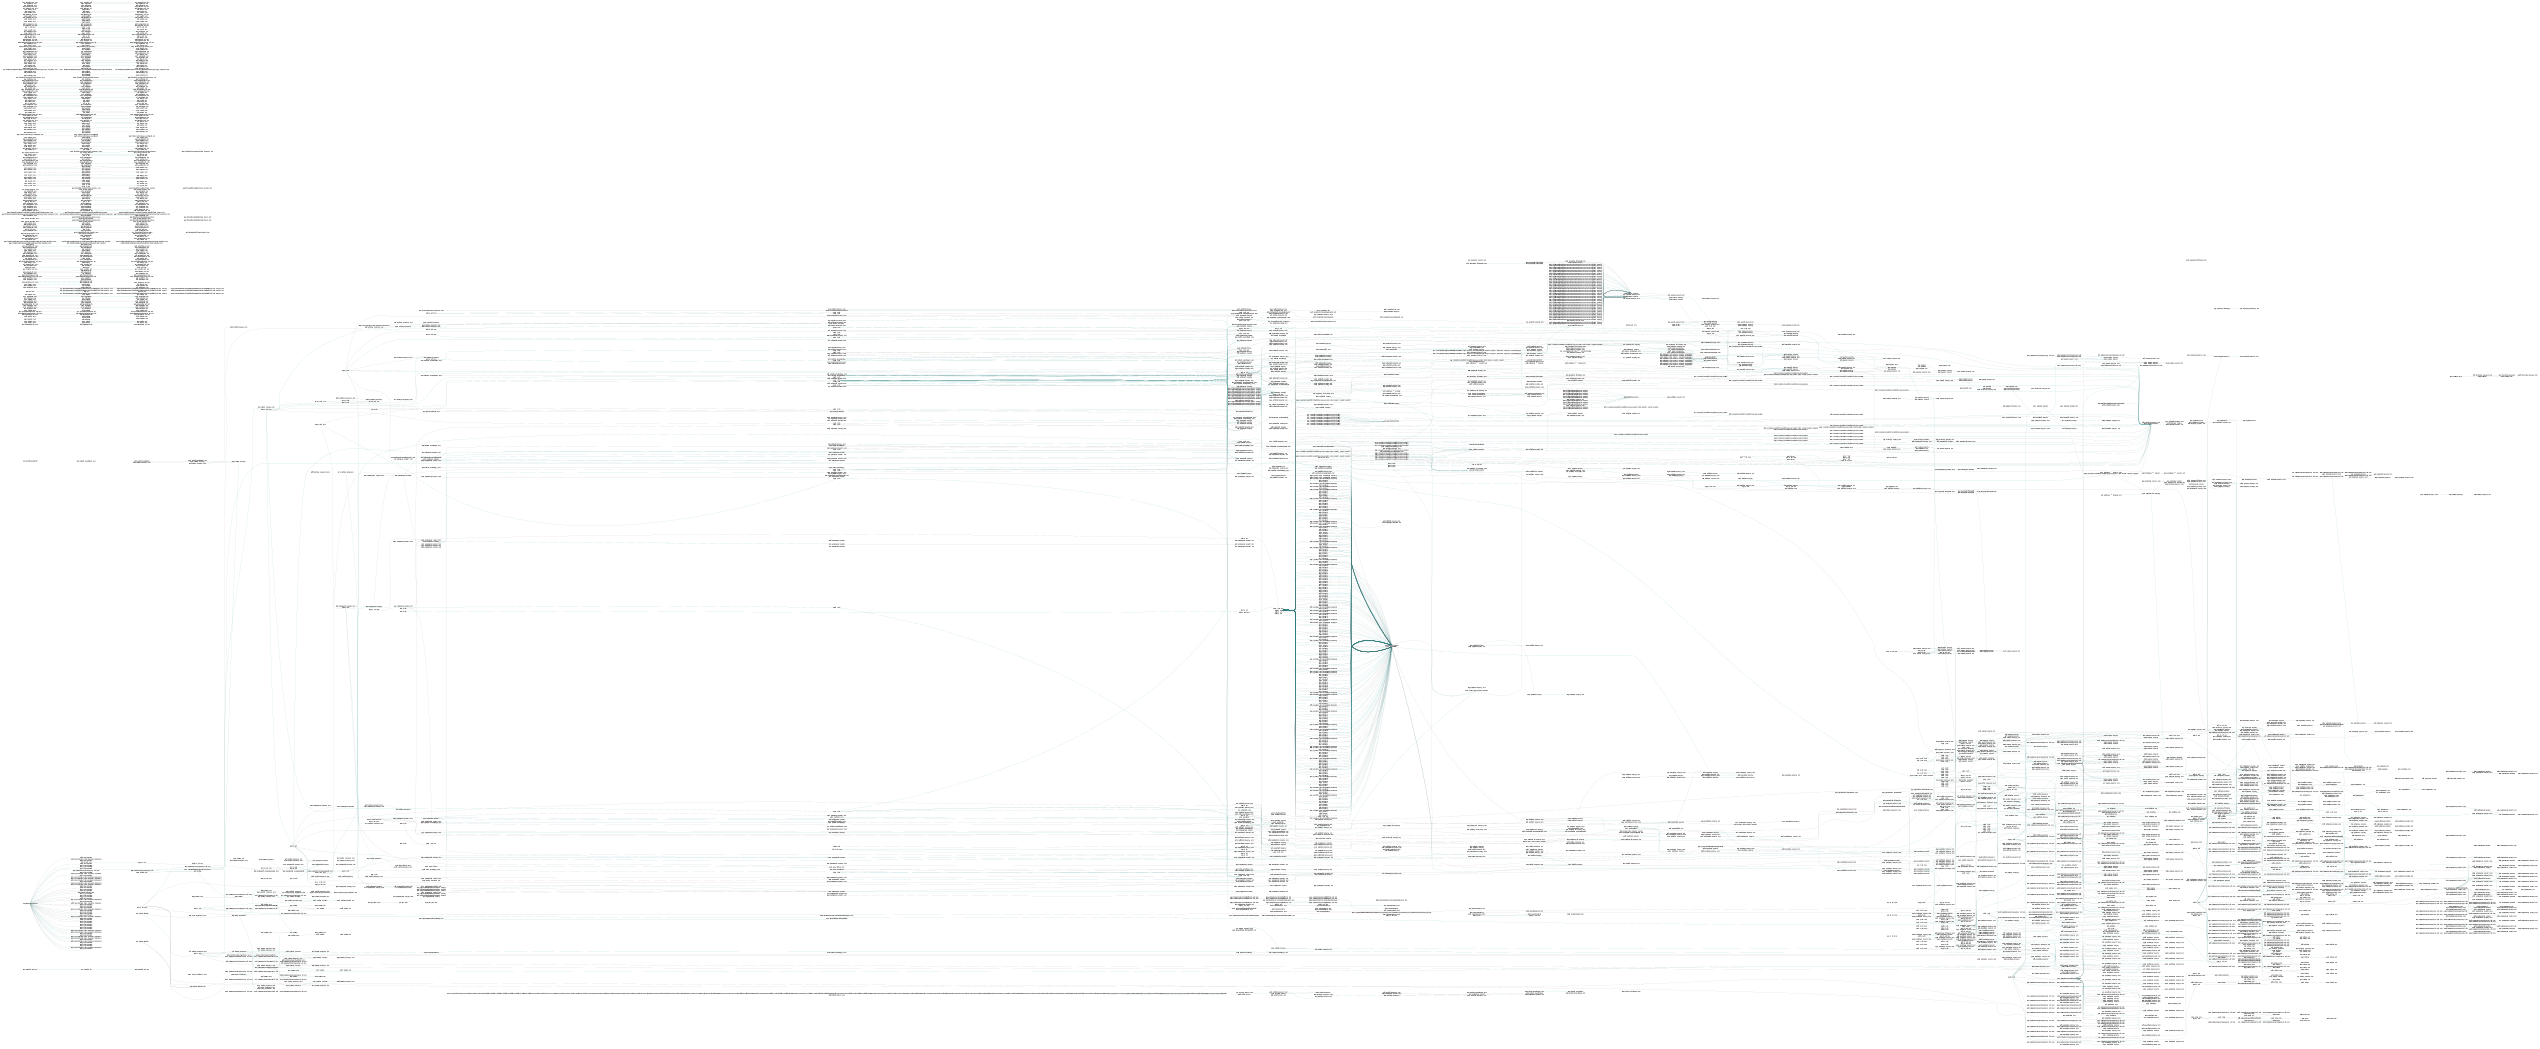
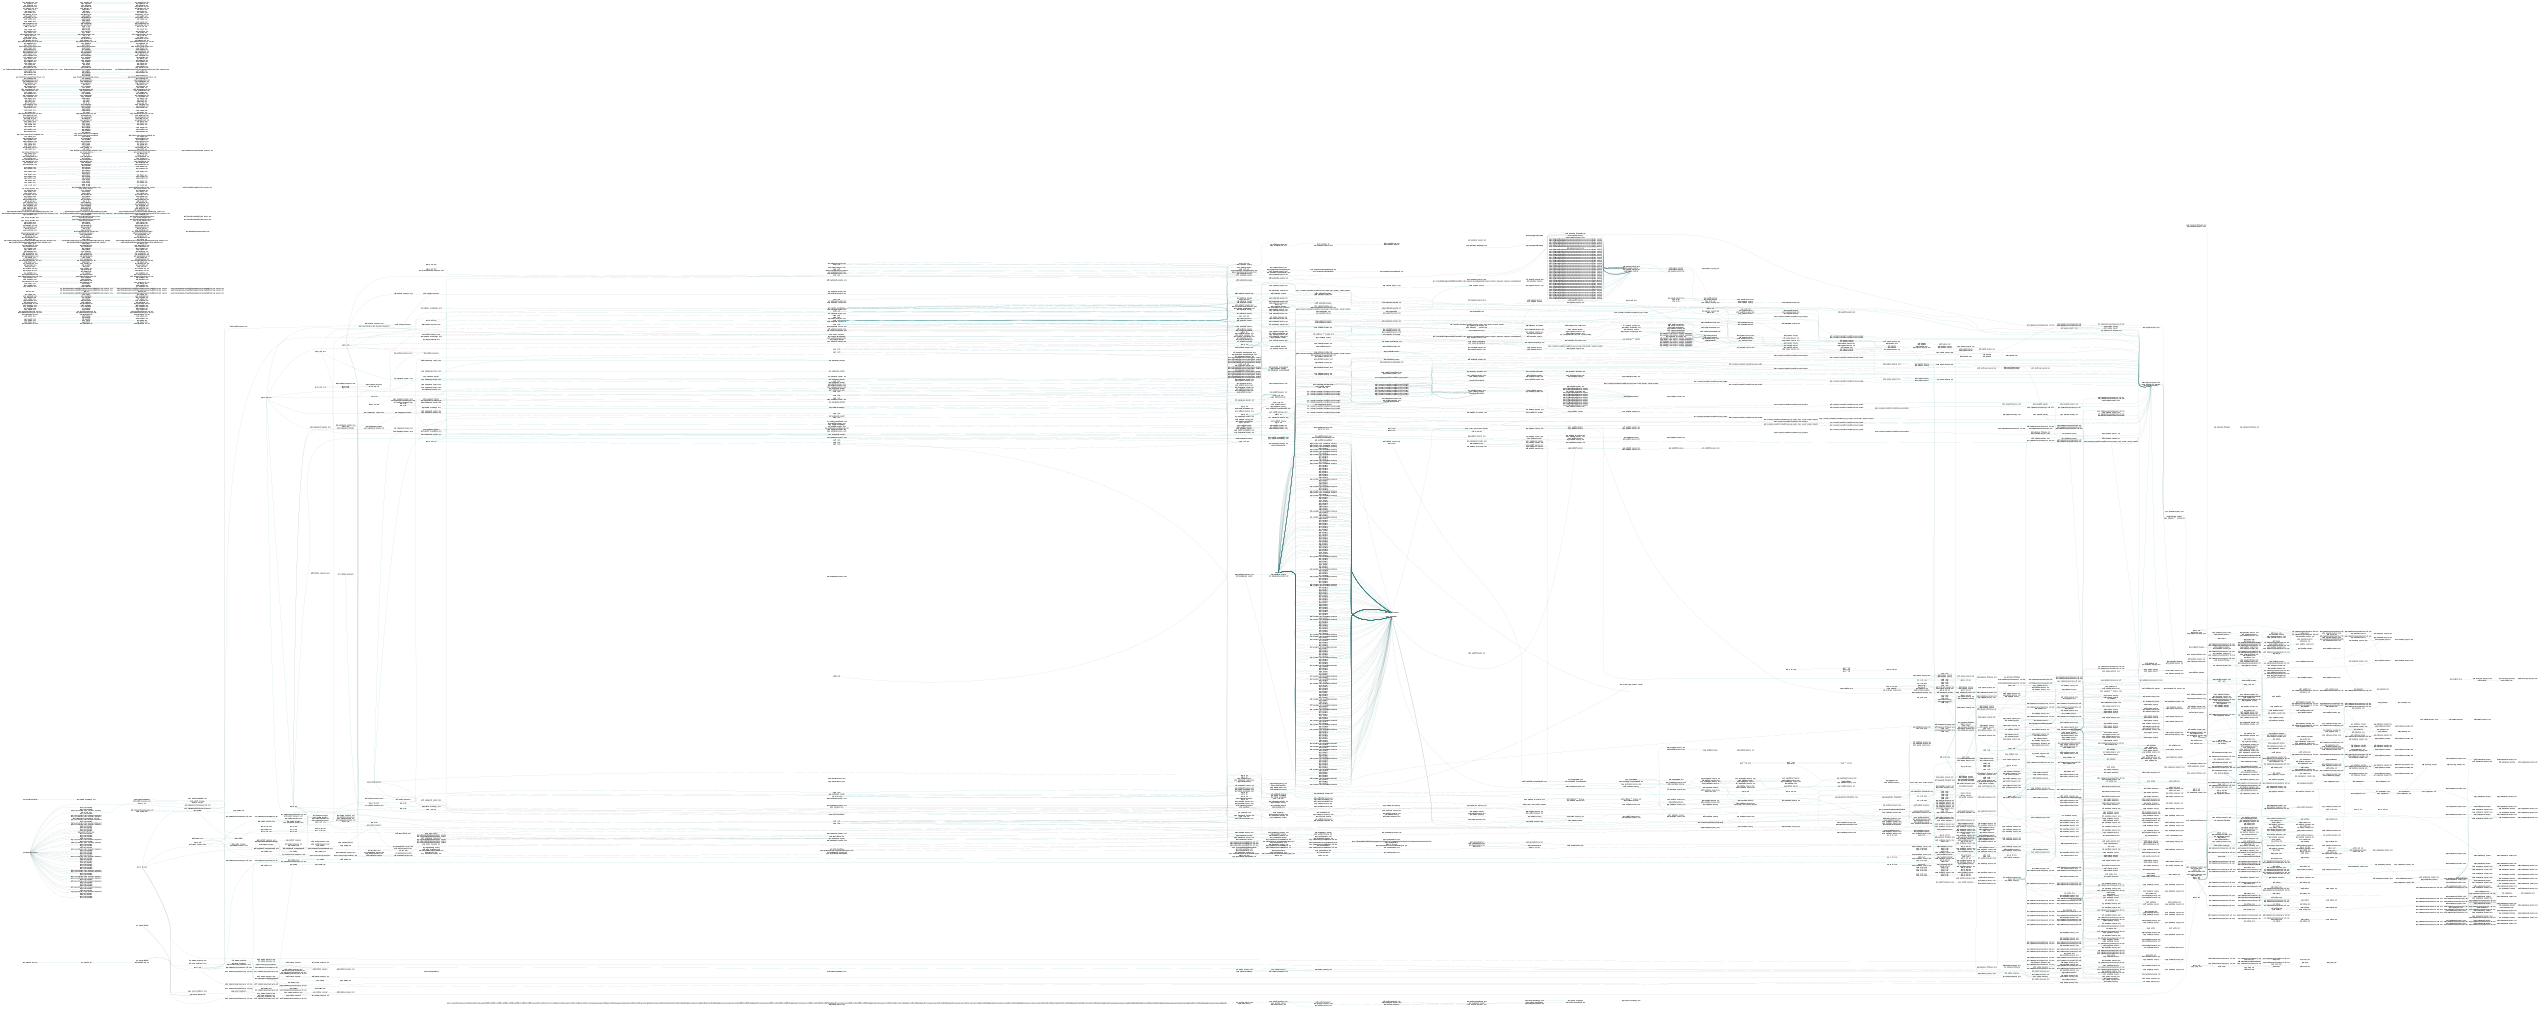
none -> (30, 244)
(266, 407) -> none
